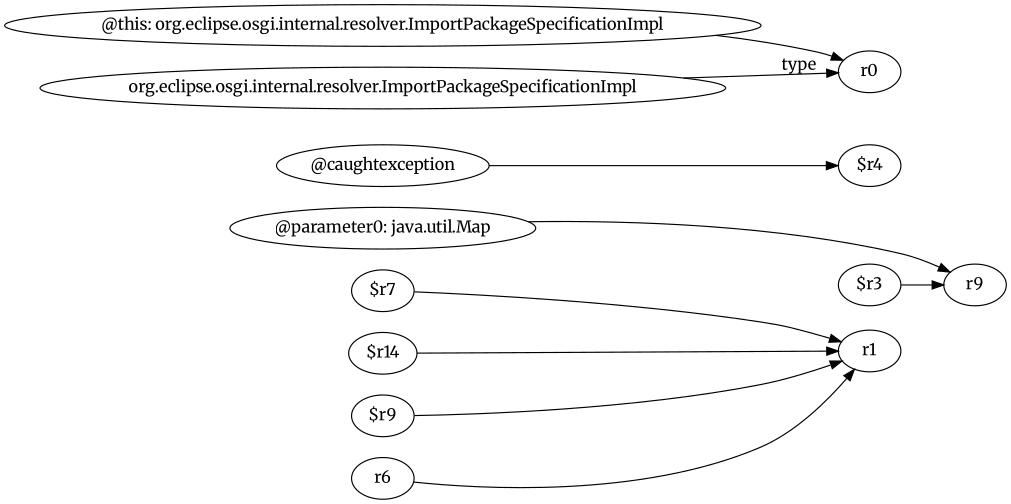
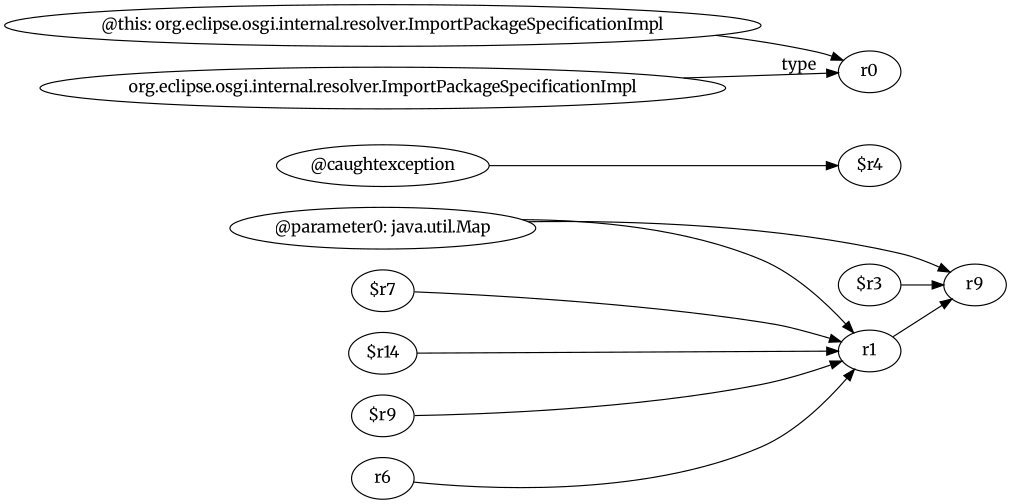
none -> (696, 239)
none -> (918, 321)
